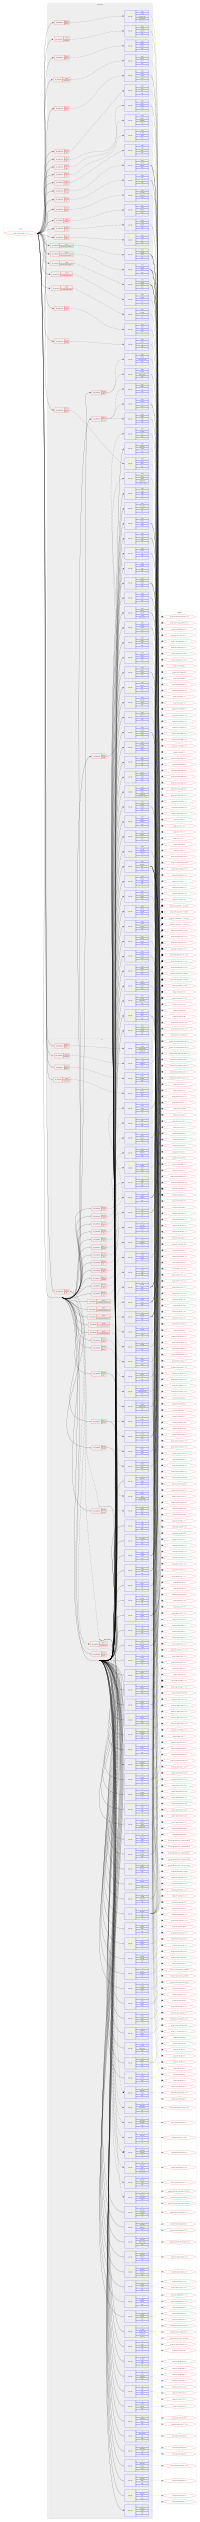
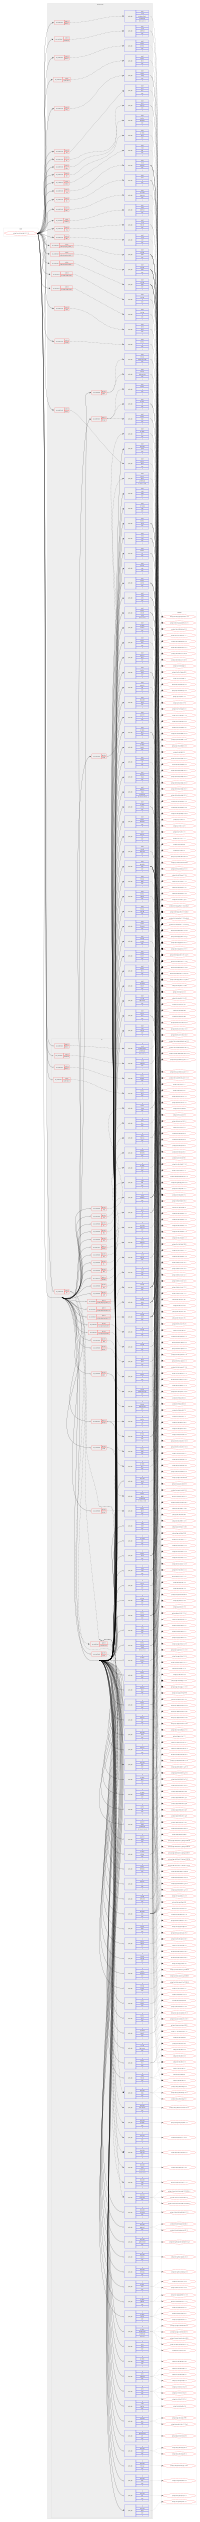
(179, 1066) -> none
